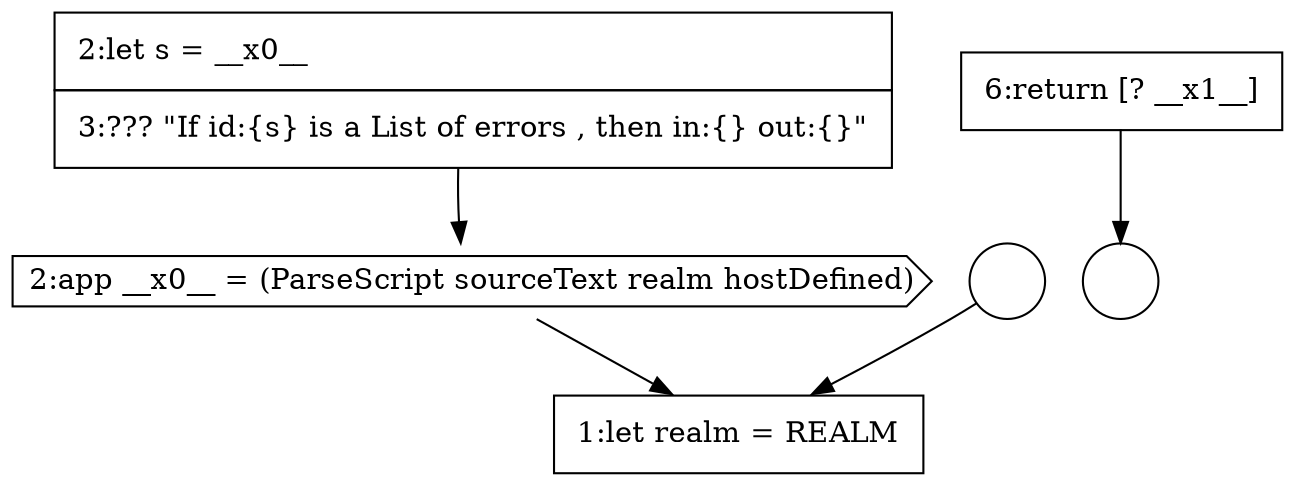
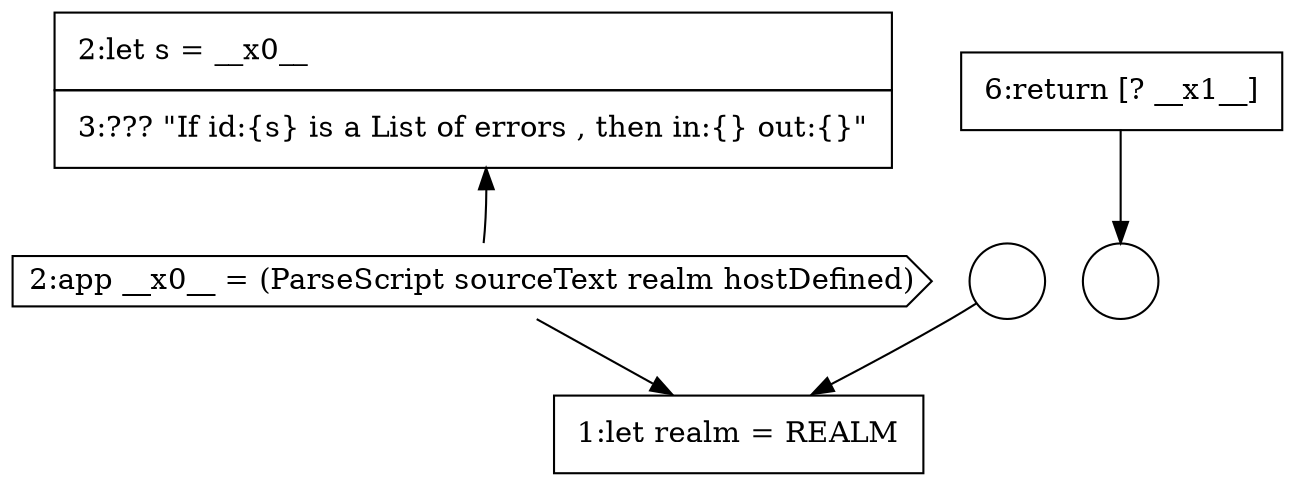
(458, 195) -> (486, 216)
